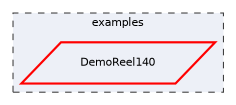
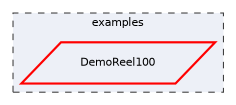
(118, 63) -> (118, 63)
